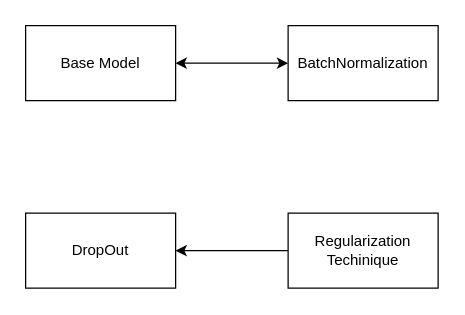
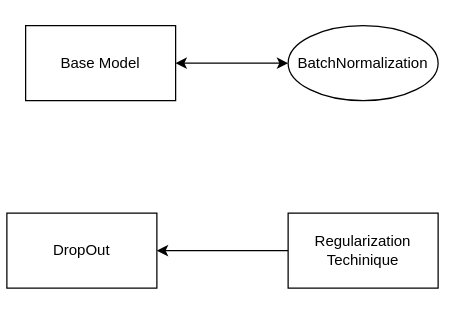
(363, 63) -> (363, 63)
(101, 251) -> (82, 251)
